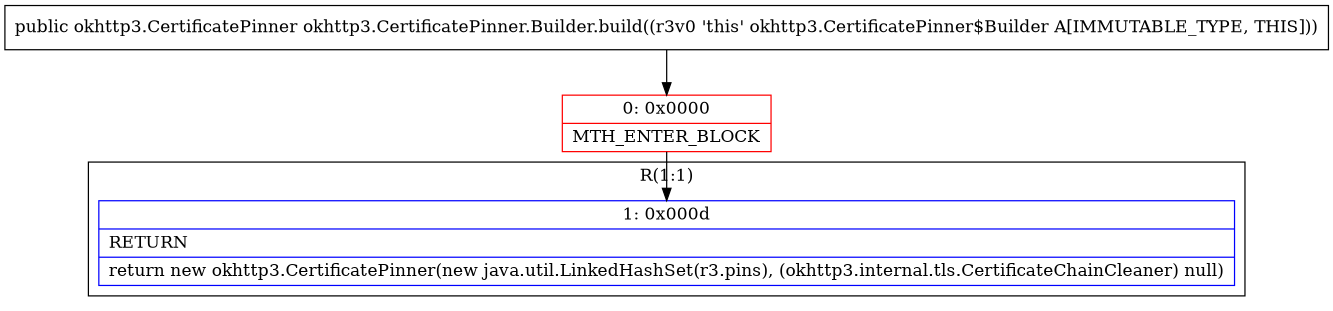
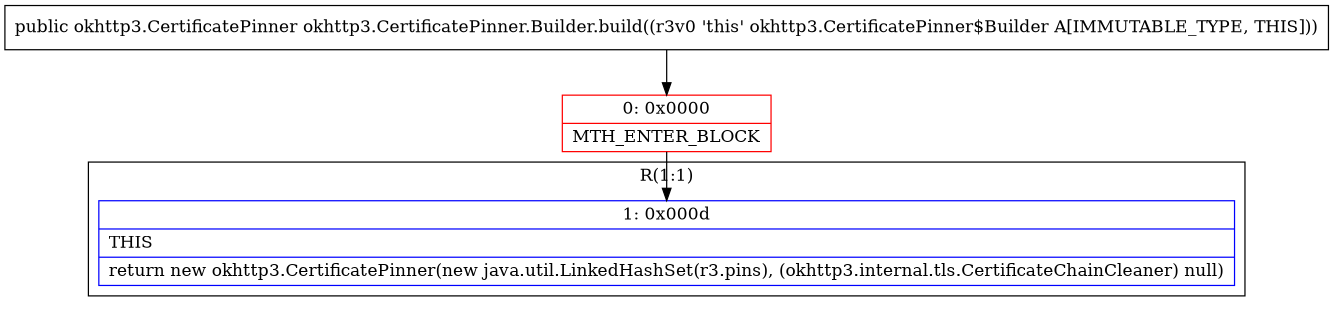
(149, 242) -> (131, 242)
